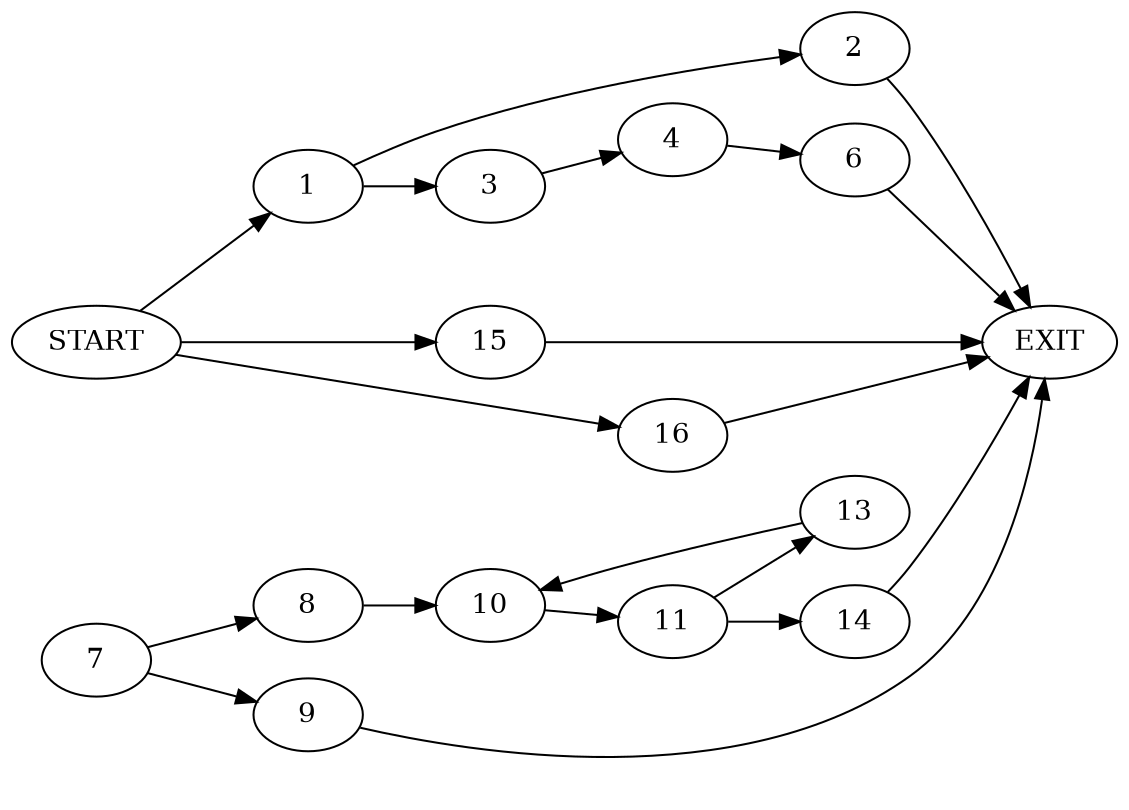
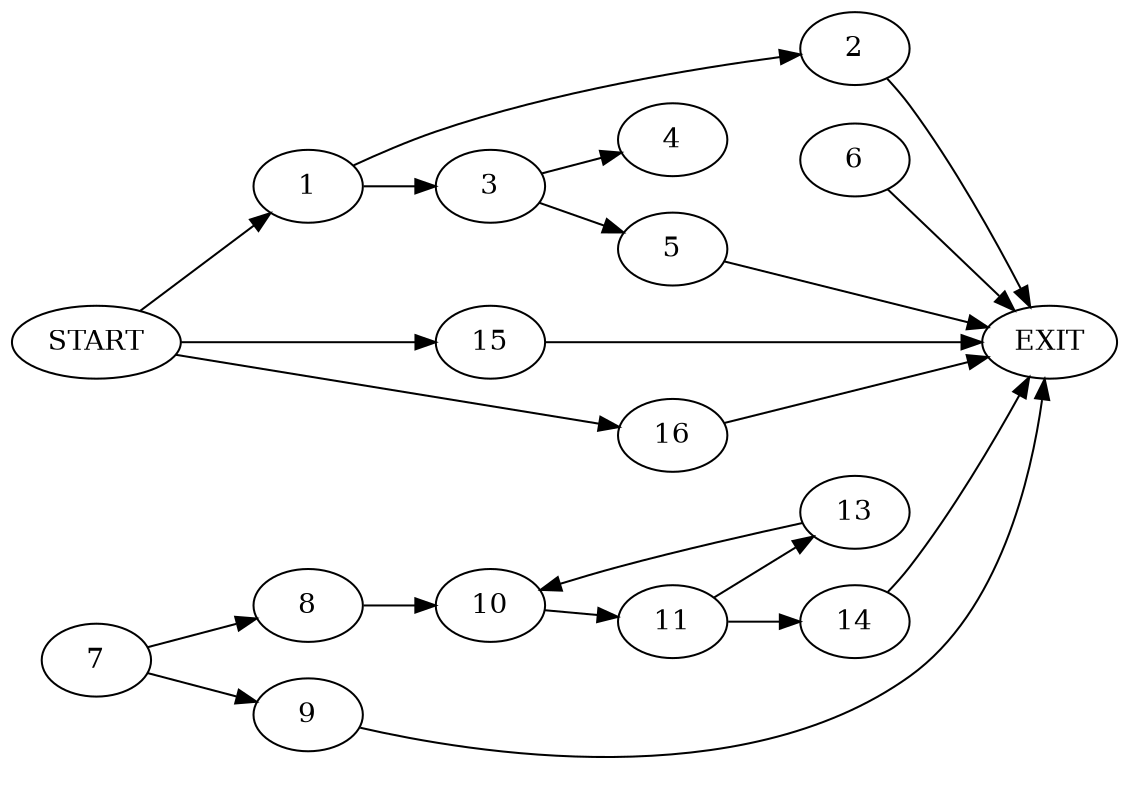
(754, 149) -> none
none -> (673, 249)
